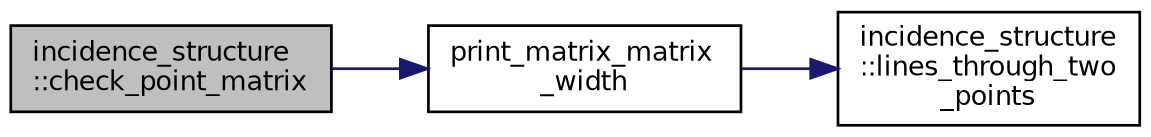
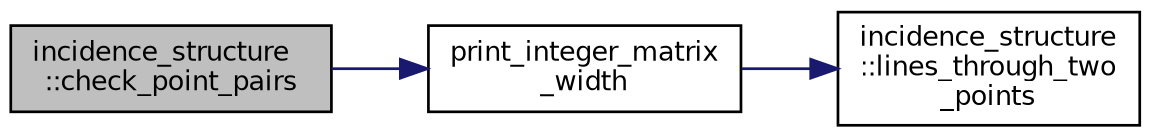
(171, 69) -> (171, 69)
(585, 69) -> (585, 69)
